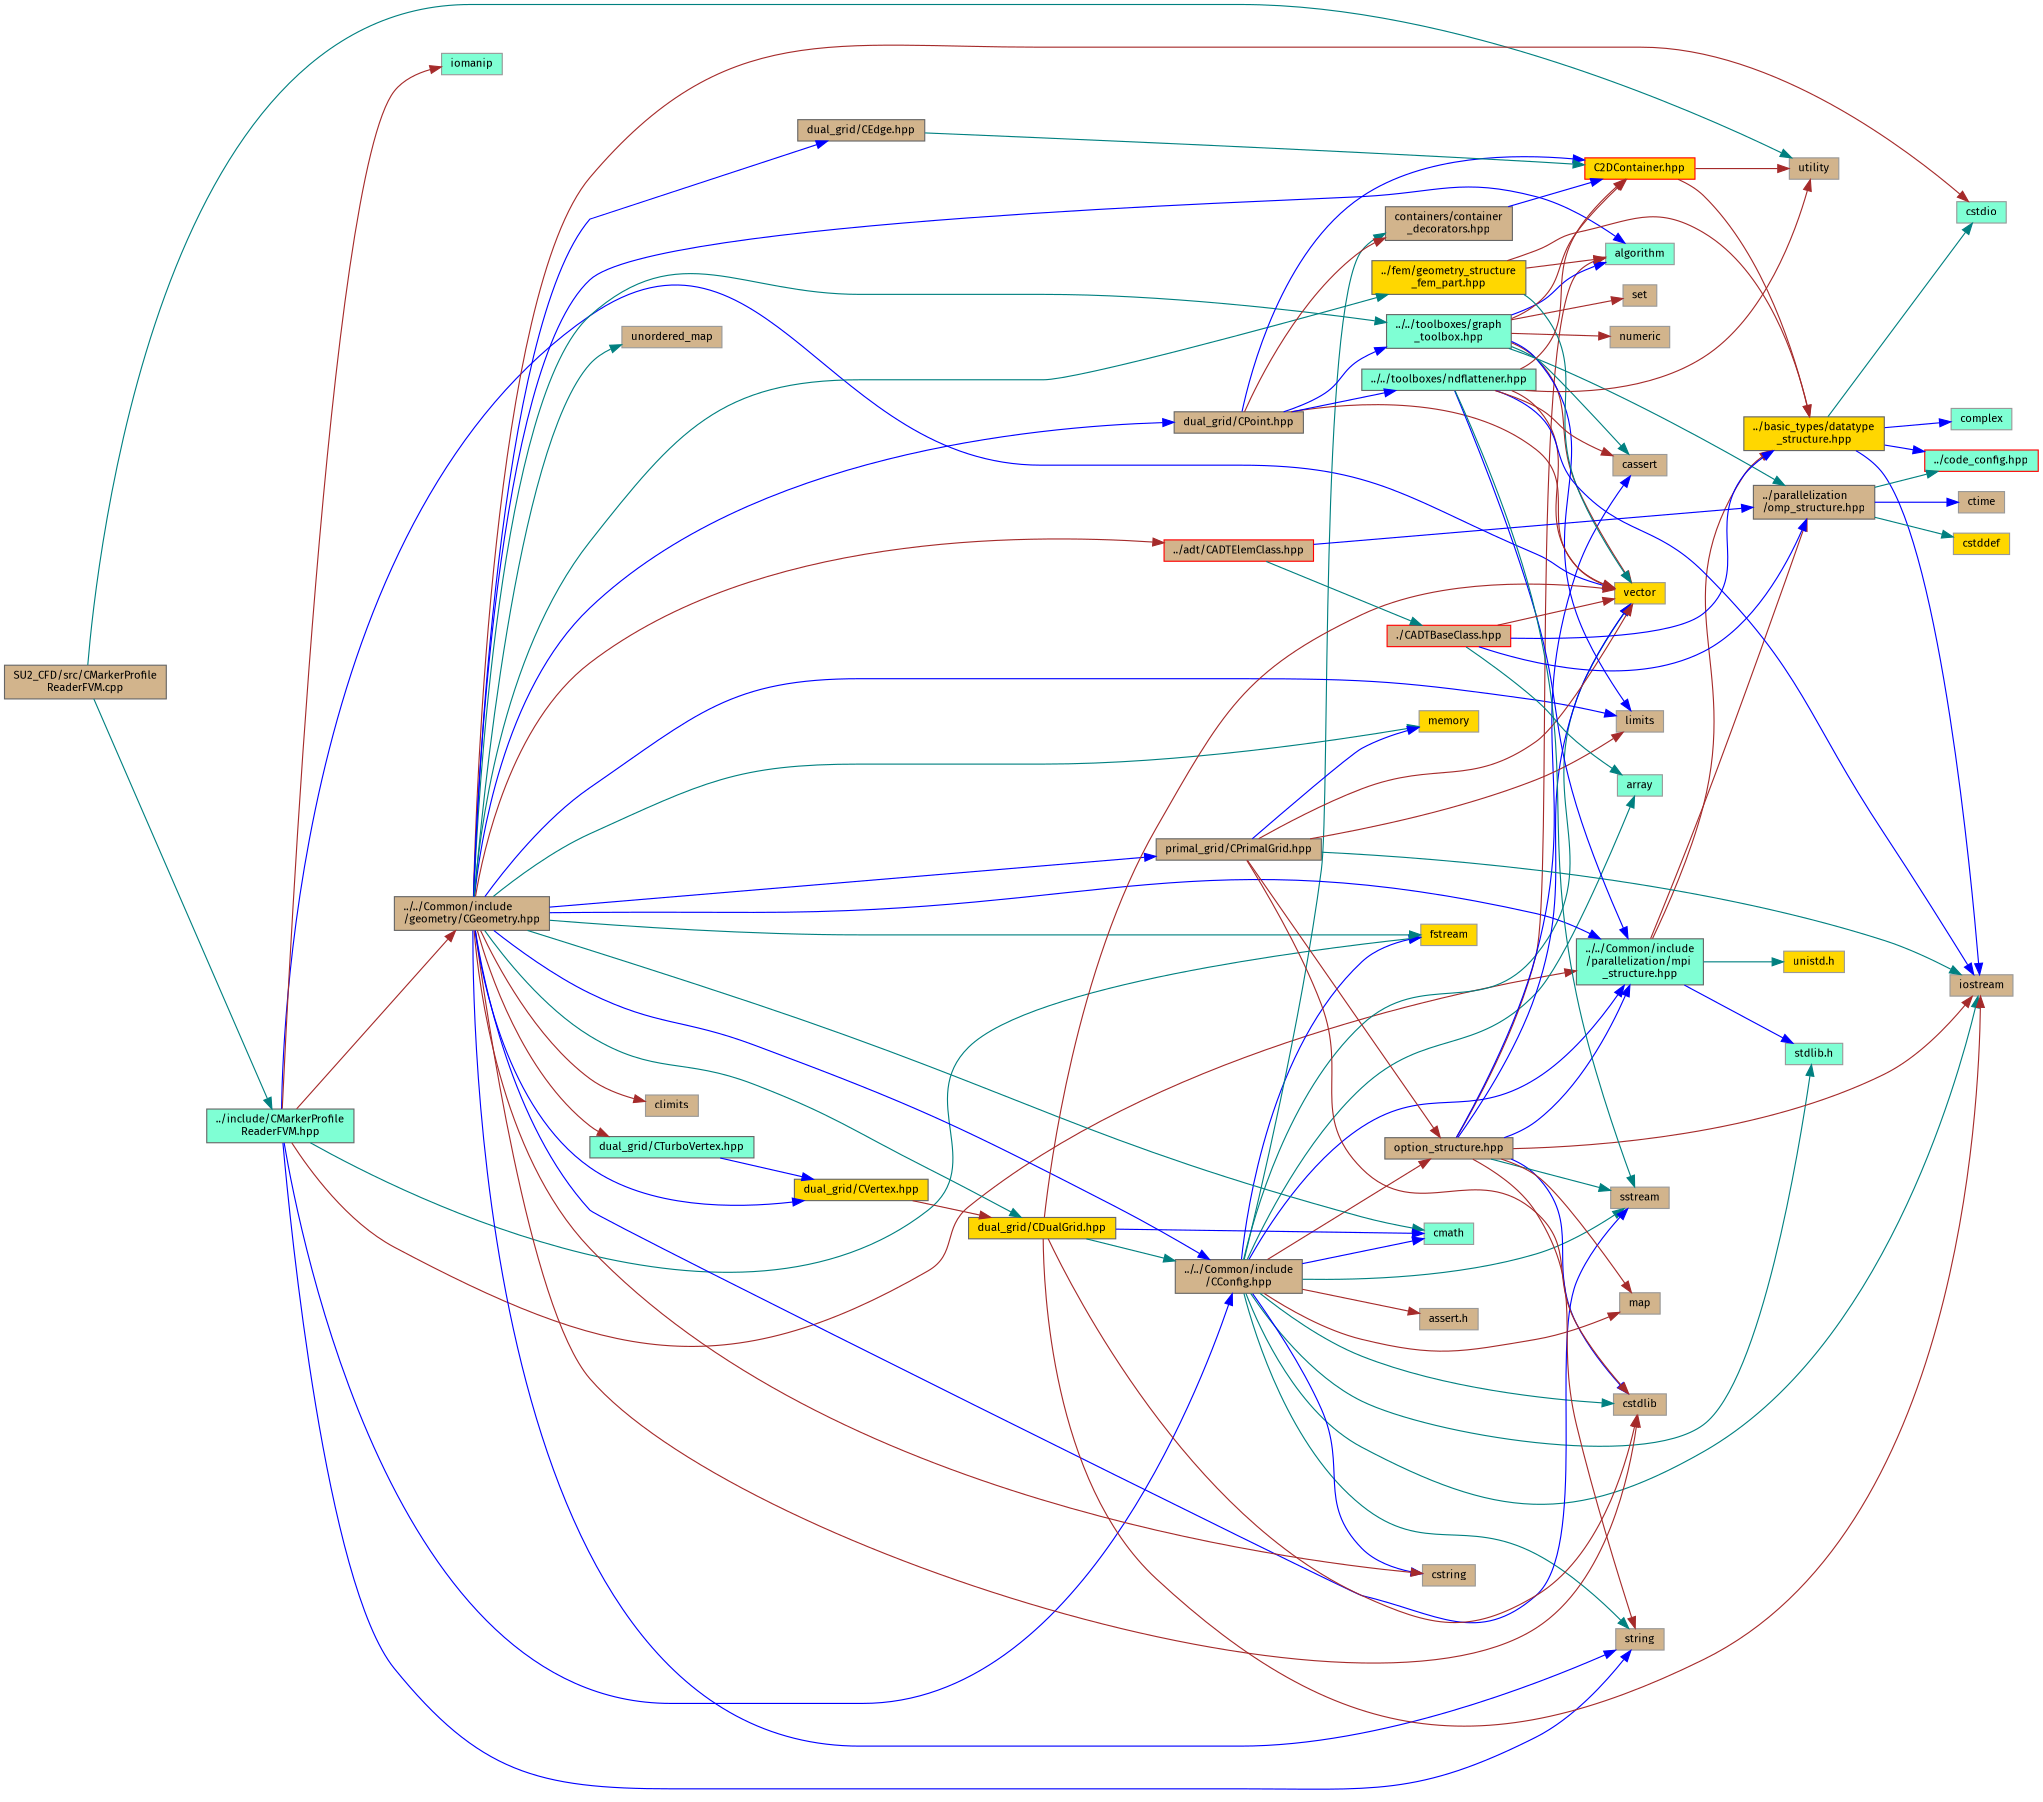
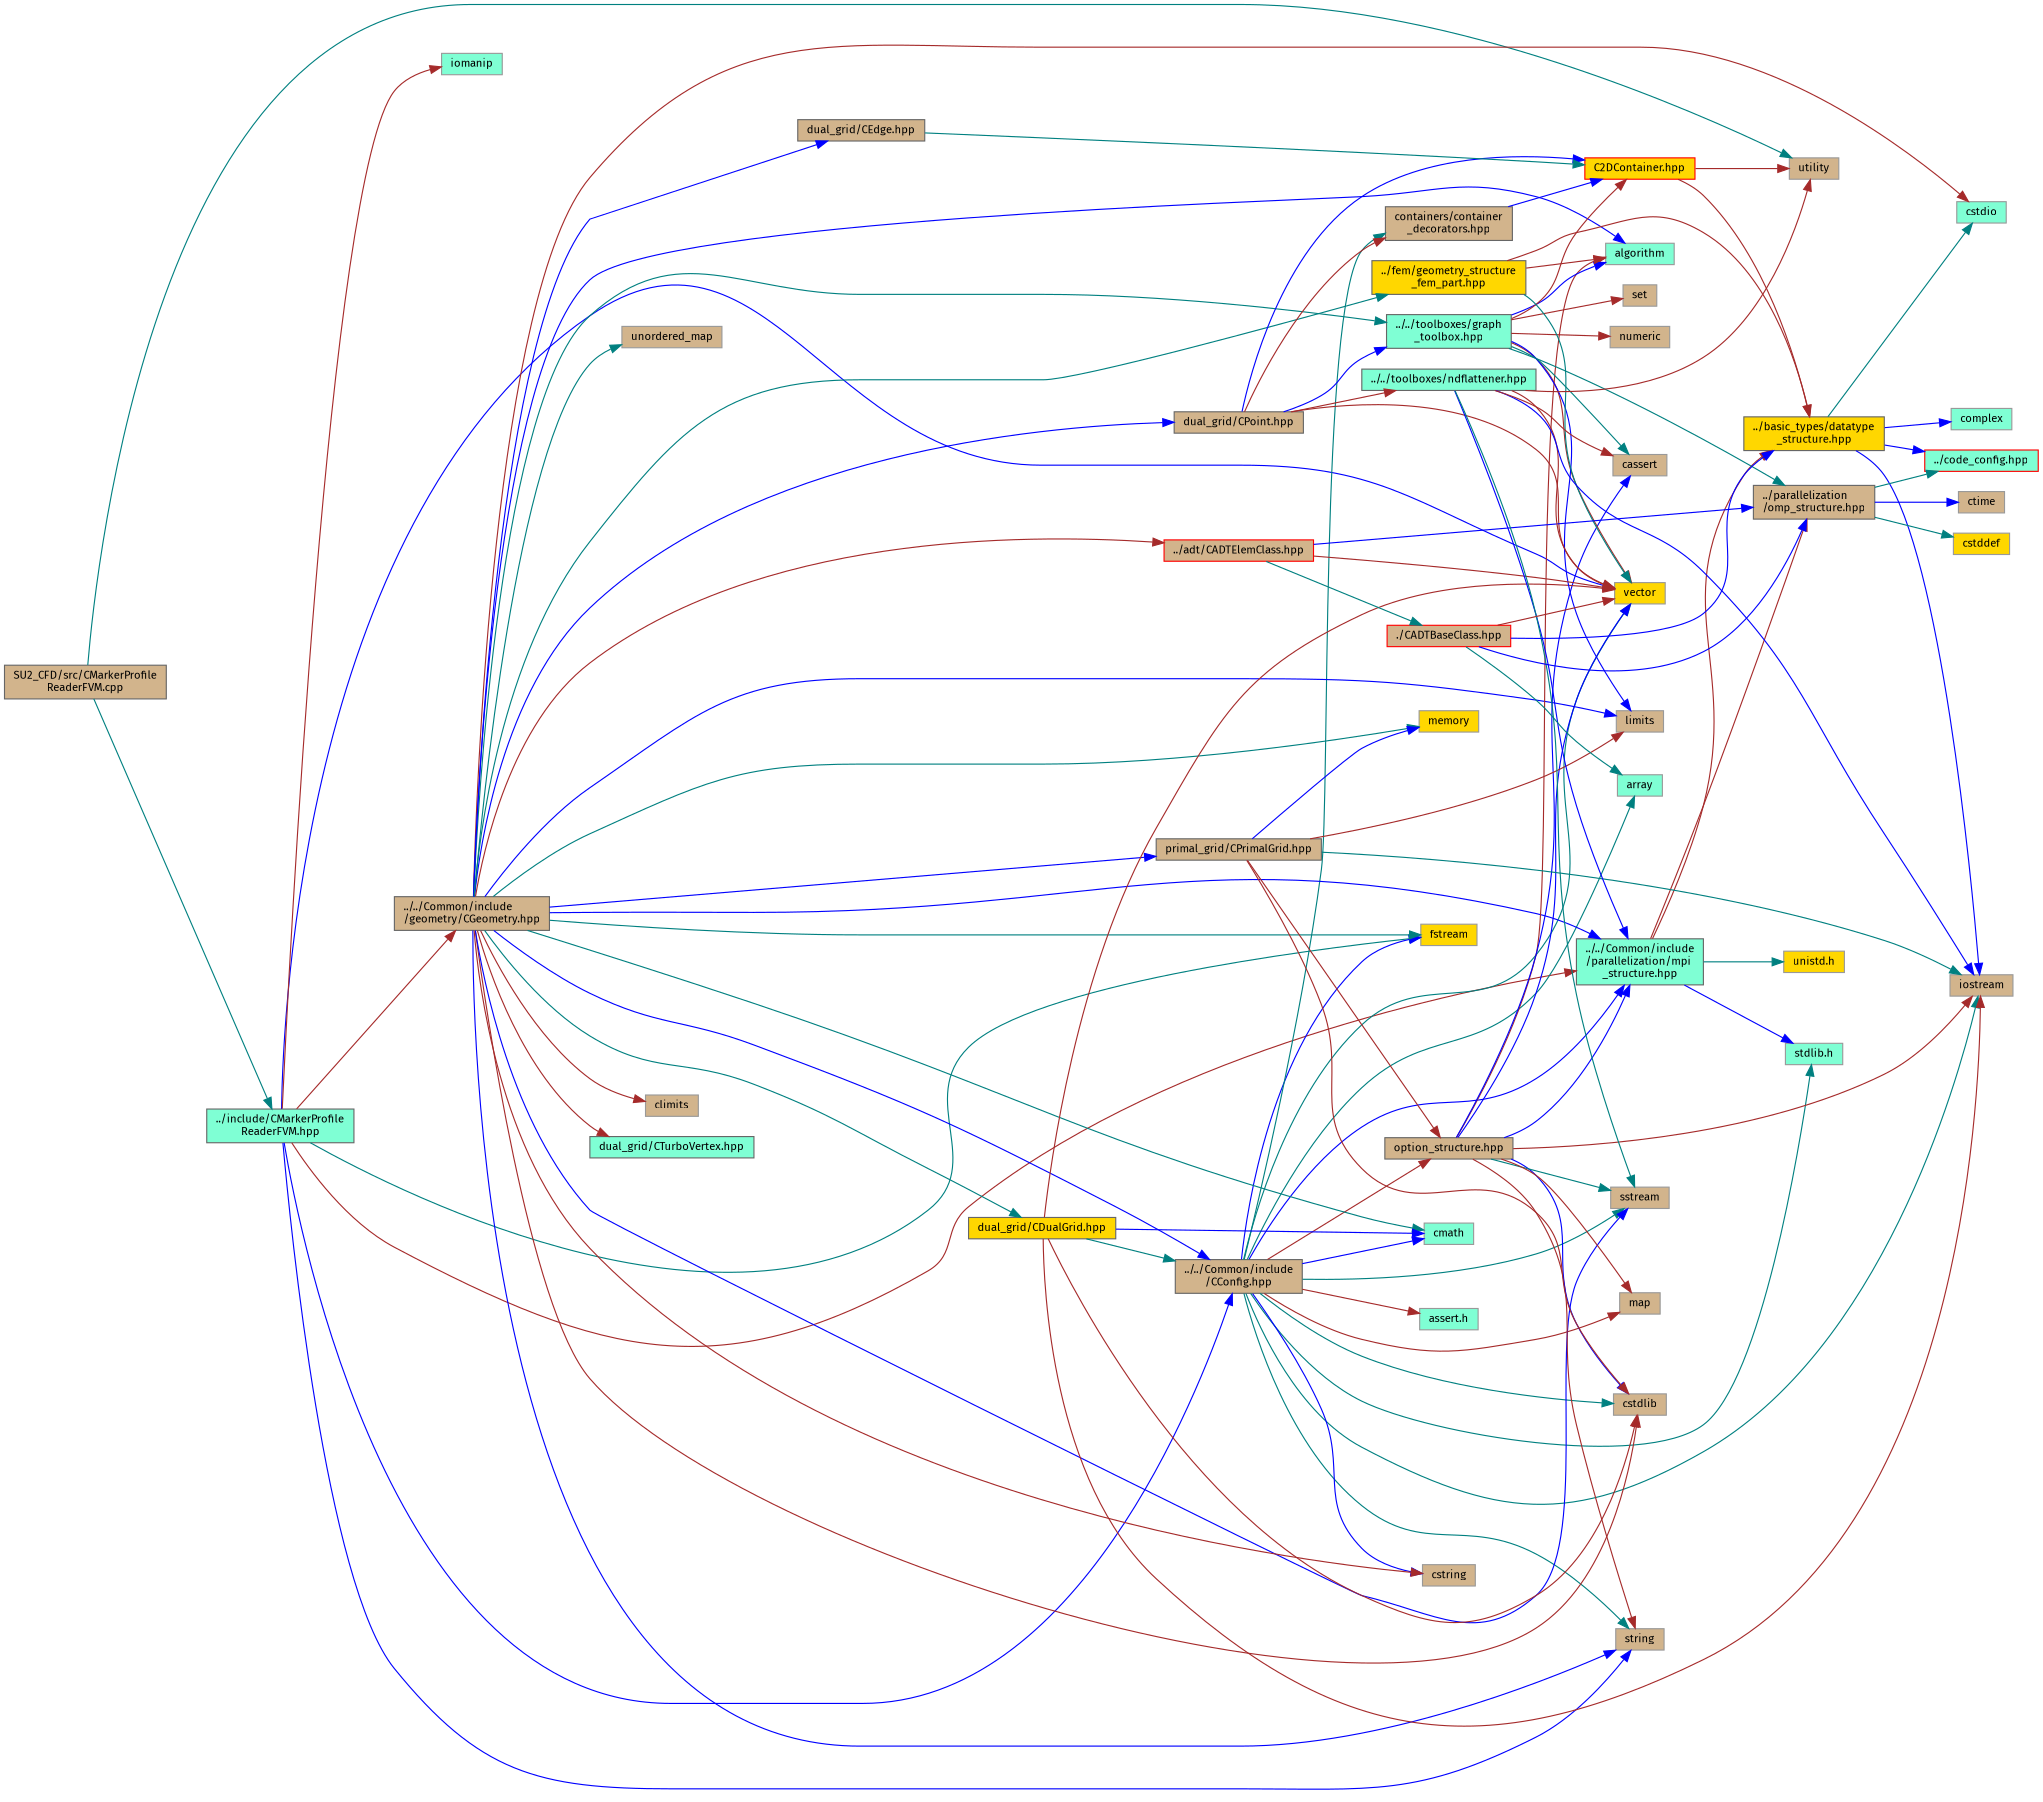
(1561, 298) -> none
(1357, 398) -> (1357, 398)
(1472, 769) -> (1459, 569)
(861, 1190) -> none
(1449, 1319) -> (1449, 1319)
